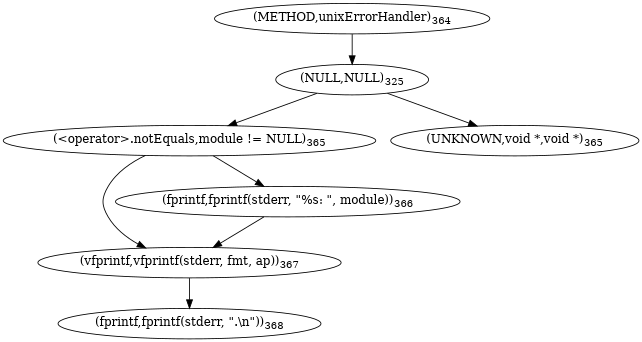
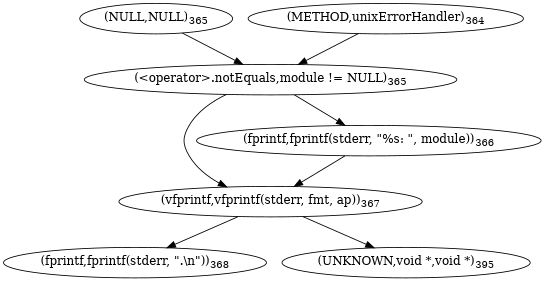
(352, 45) -> (332, 47)
(395, 78) -> (199, 17)
(428, 108) -> (335, 231)
(594, 139) -> (485, 261)
